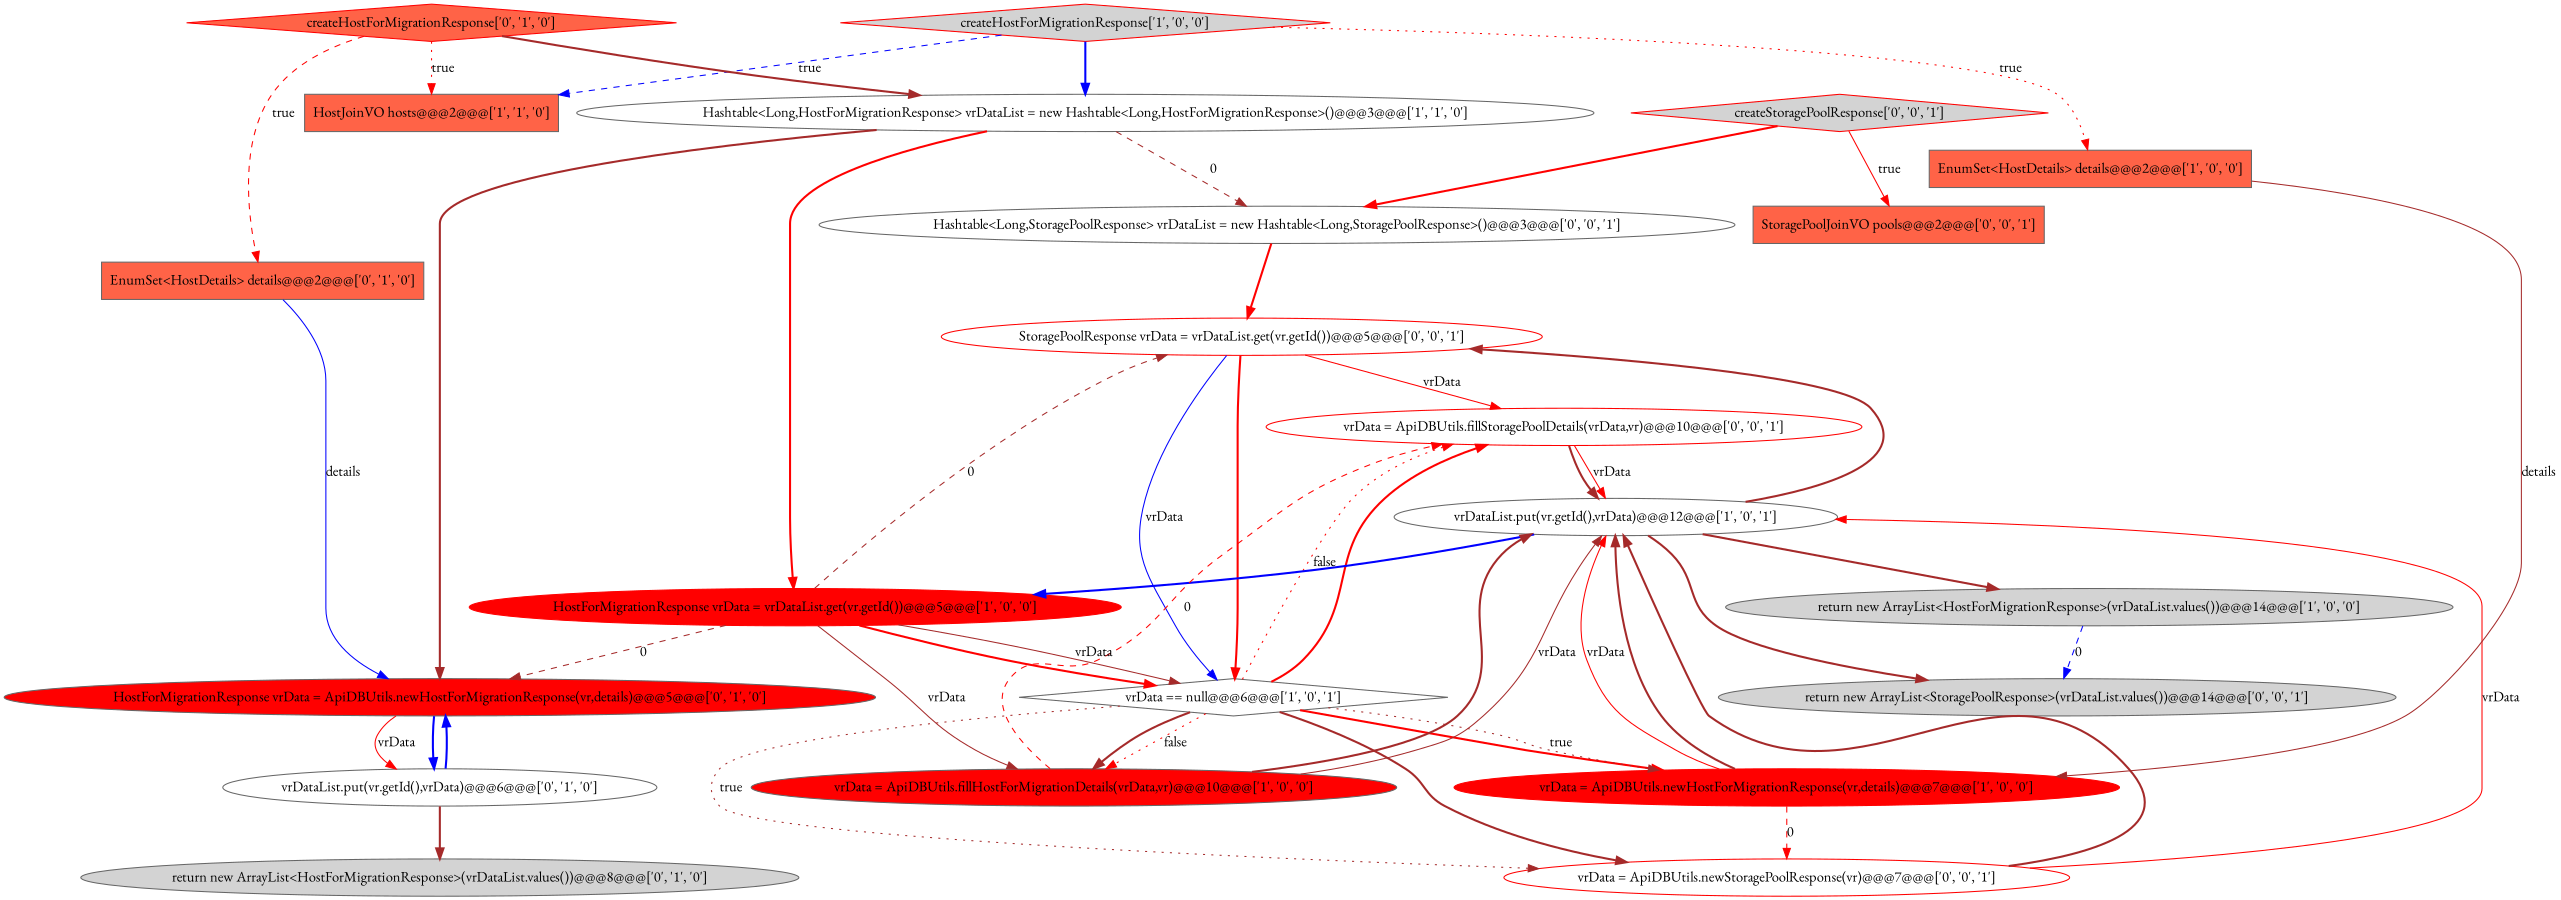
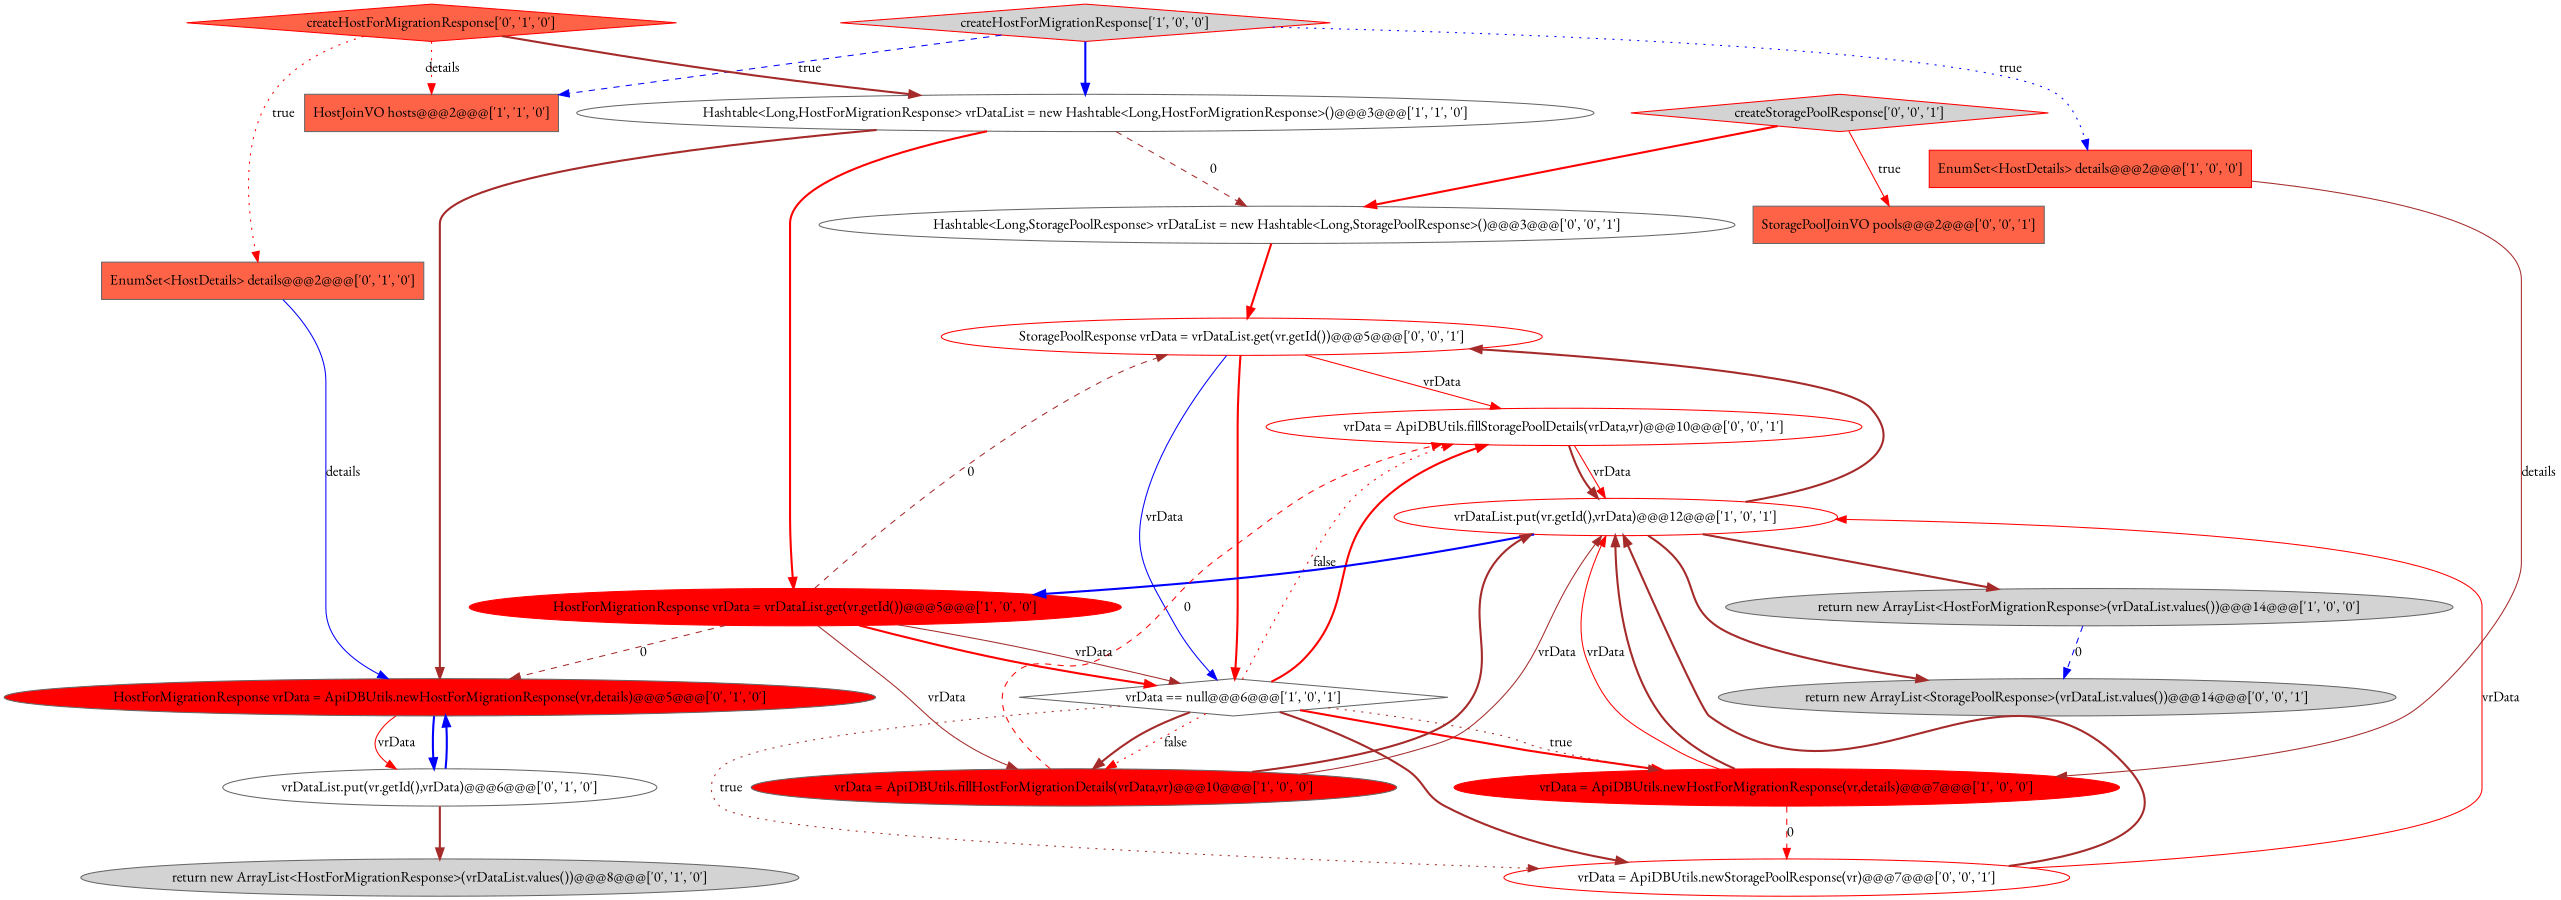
(1694, 44) -> (1694, 44)
(443, 68) -> (443, 68)
(260, 117) -> (260, 117)
(2090, 169) -> (2090, 169)
(1616, 517) -> (1616, 517)
